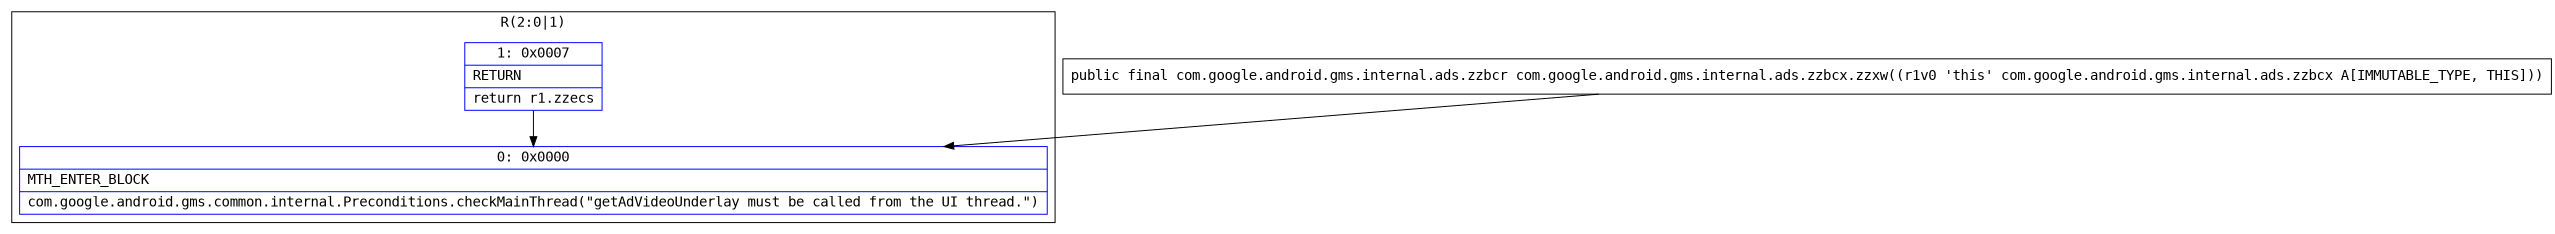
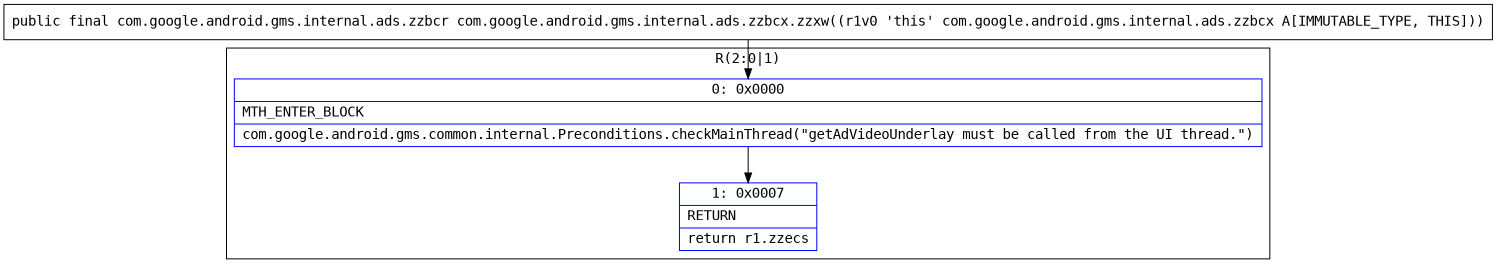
(533, 124) -> (748, 160)
